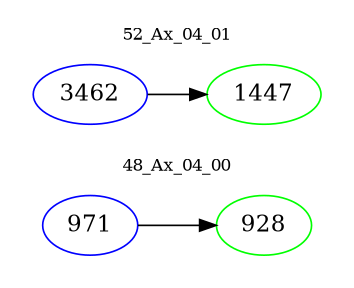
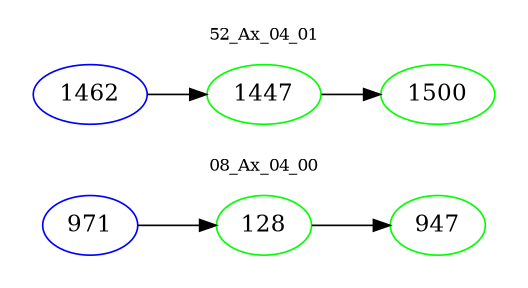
(90, 94) -> (90, 94)
none -> (438, 94)
(177, 167) -> (264, 167)
(264, 225) -> (264, 225)
none -> (438, 225)
